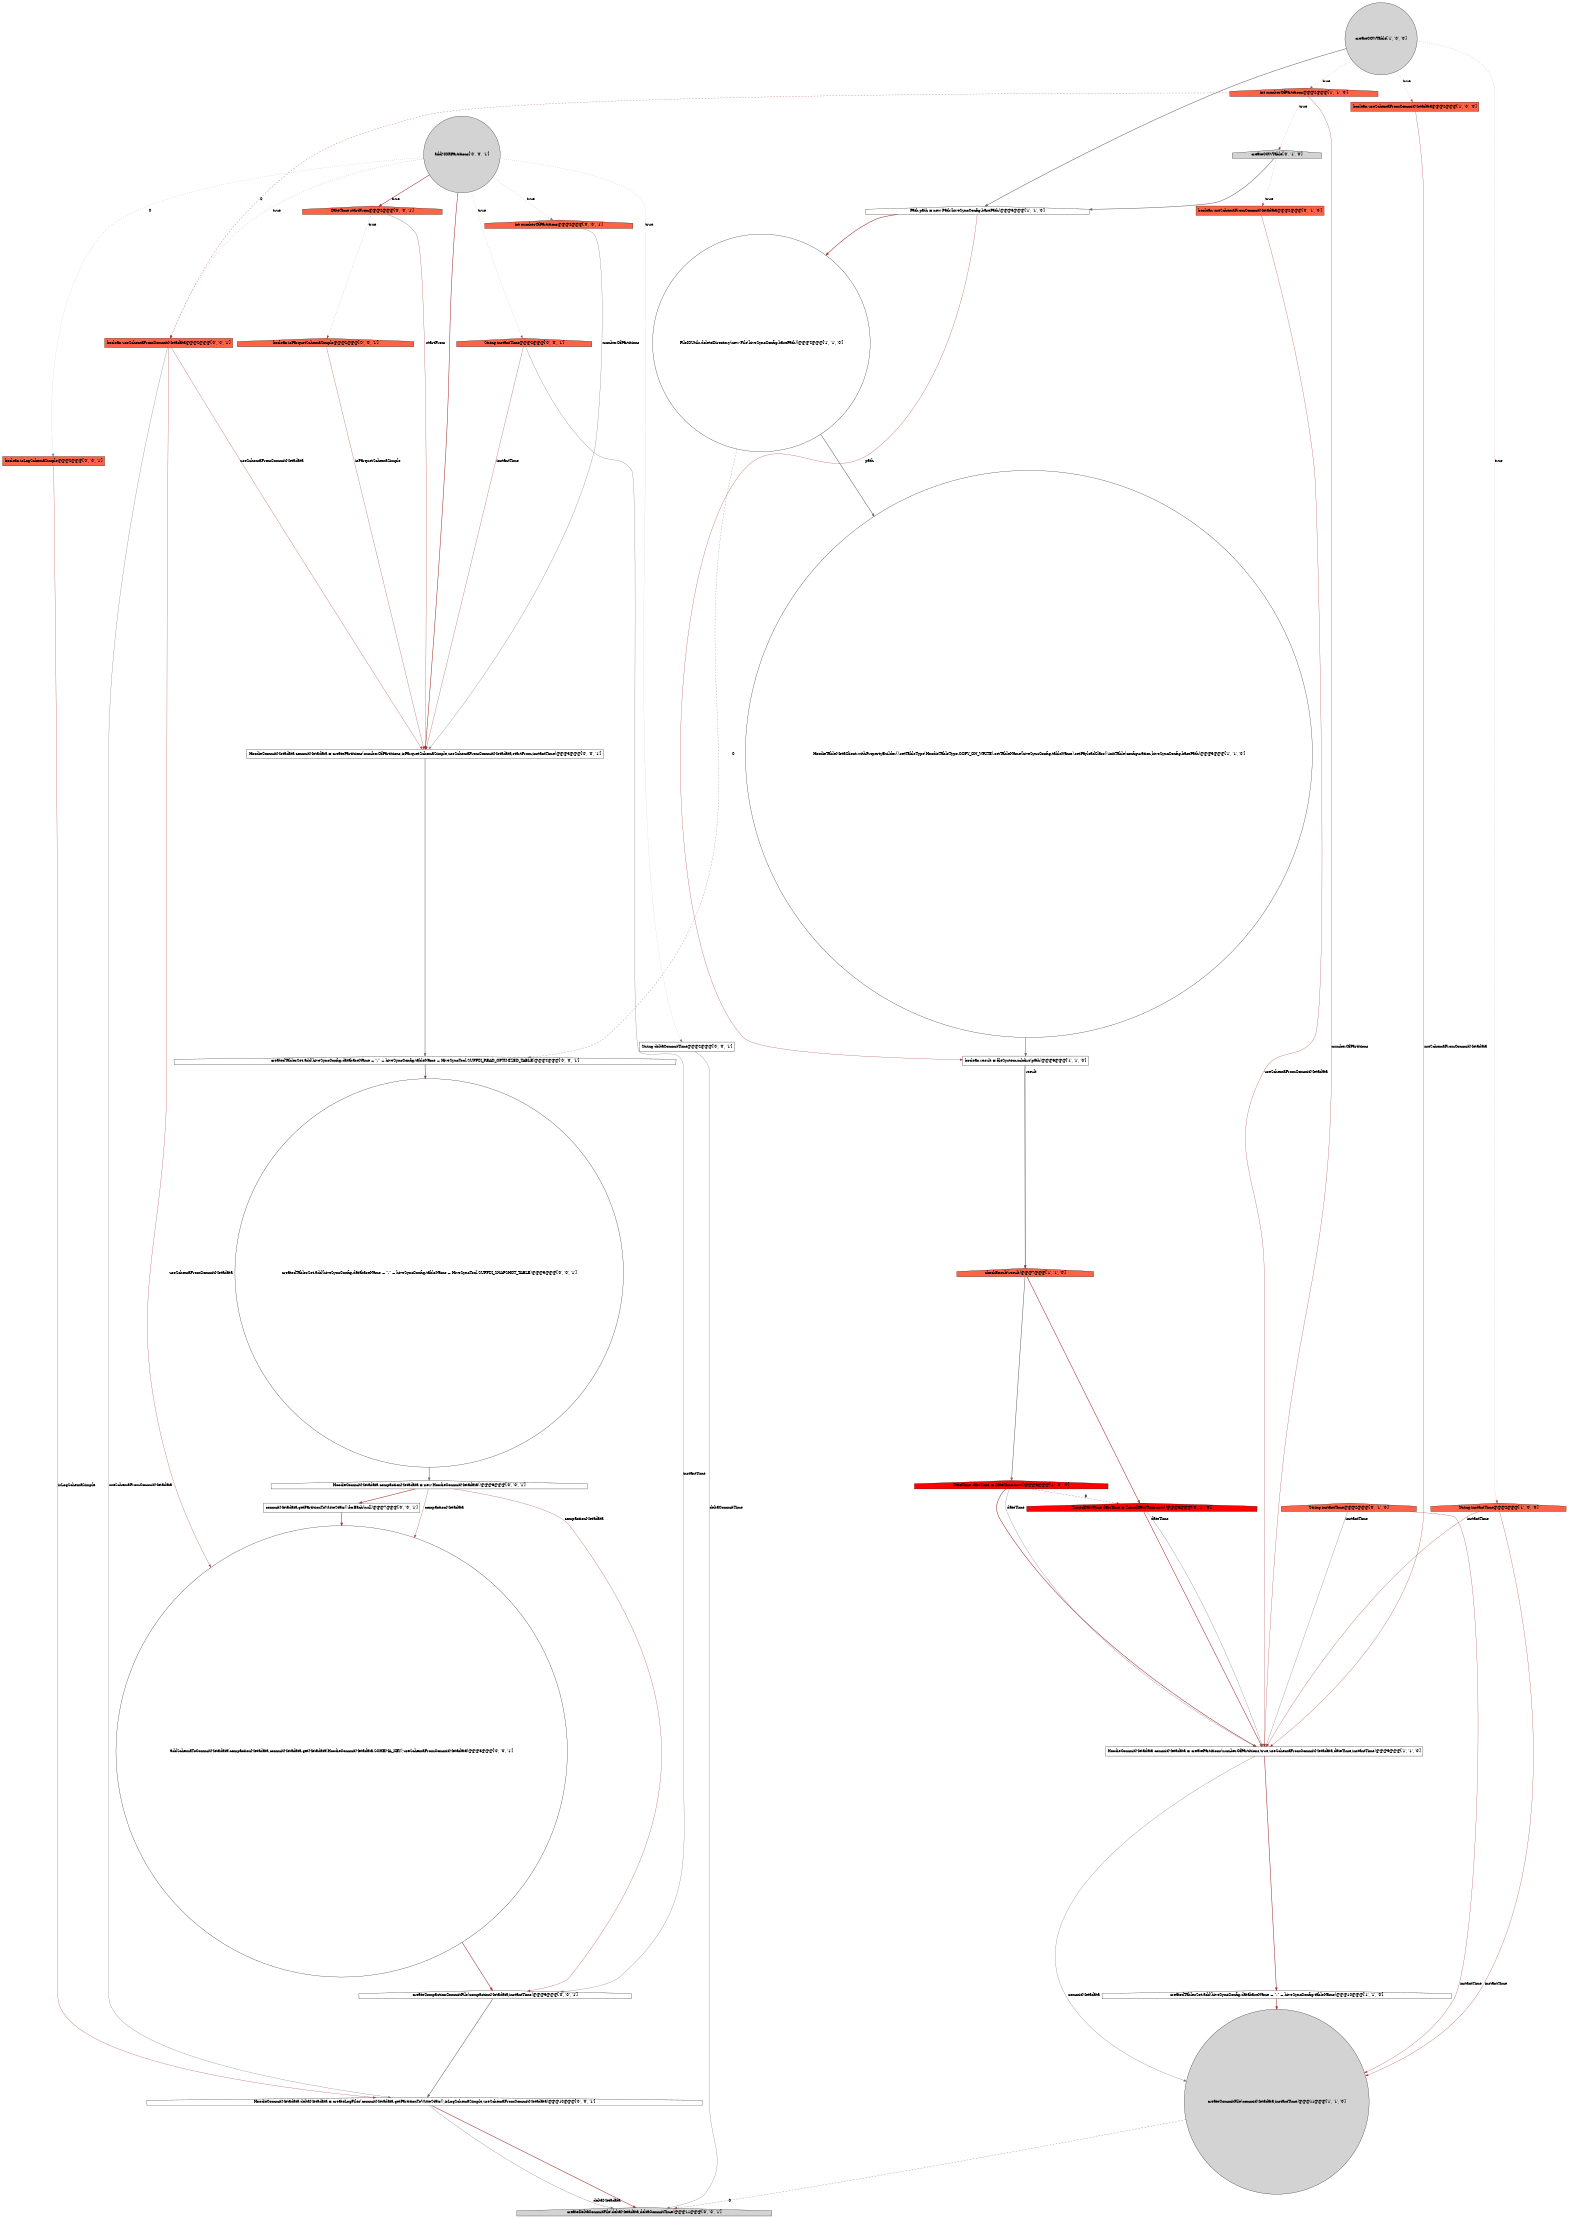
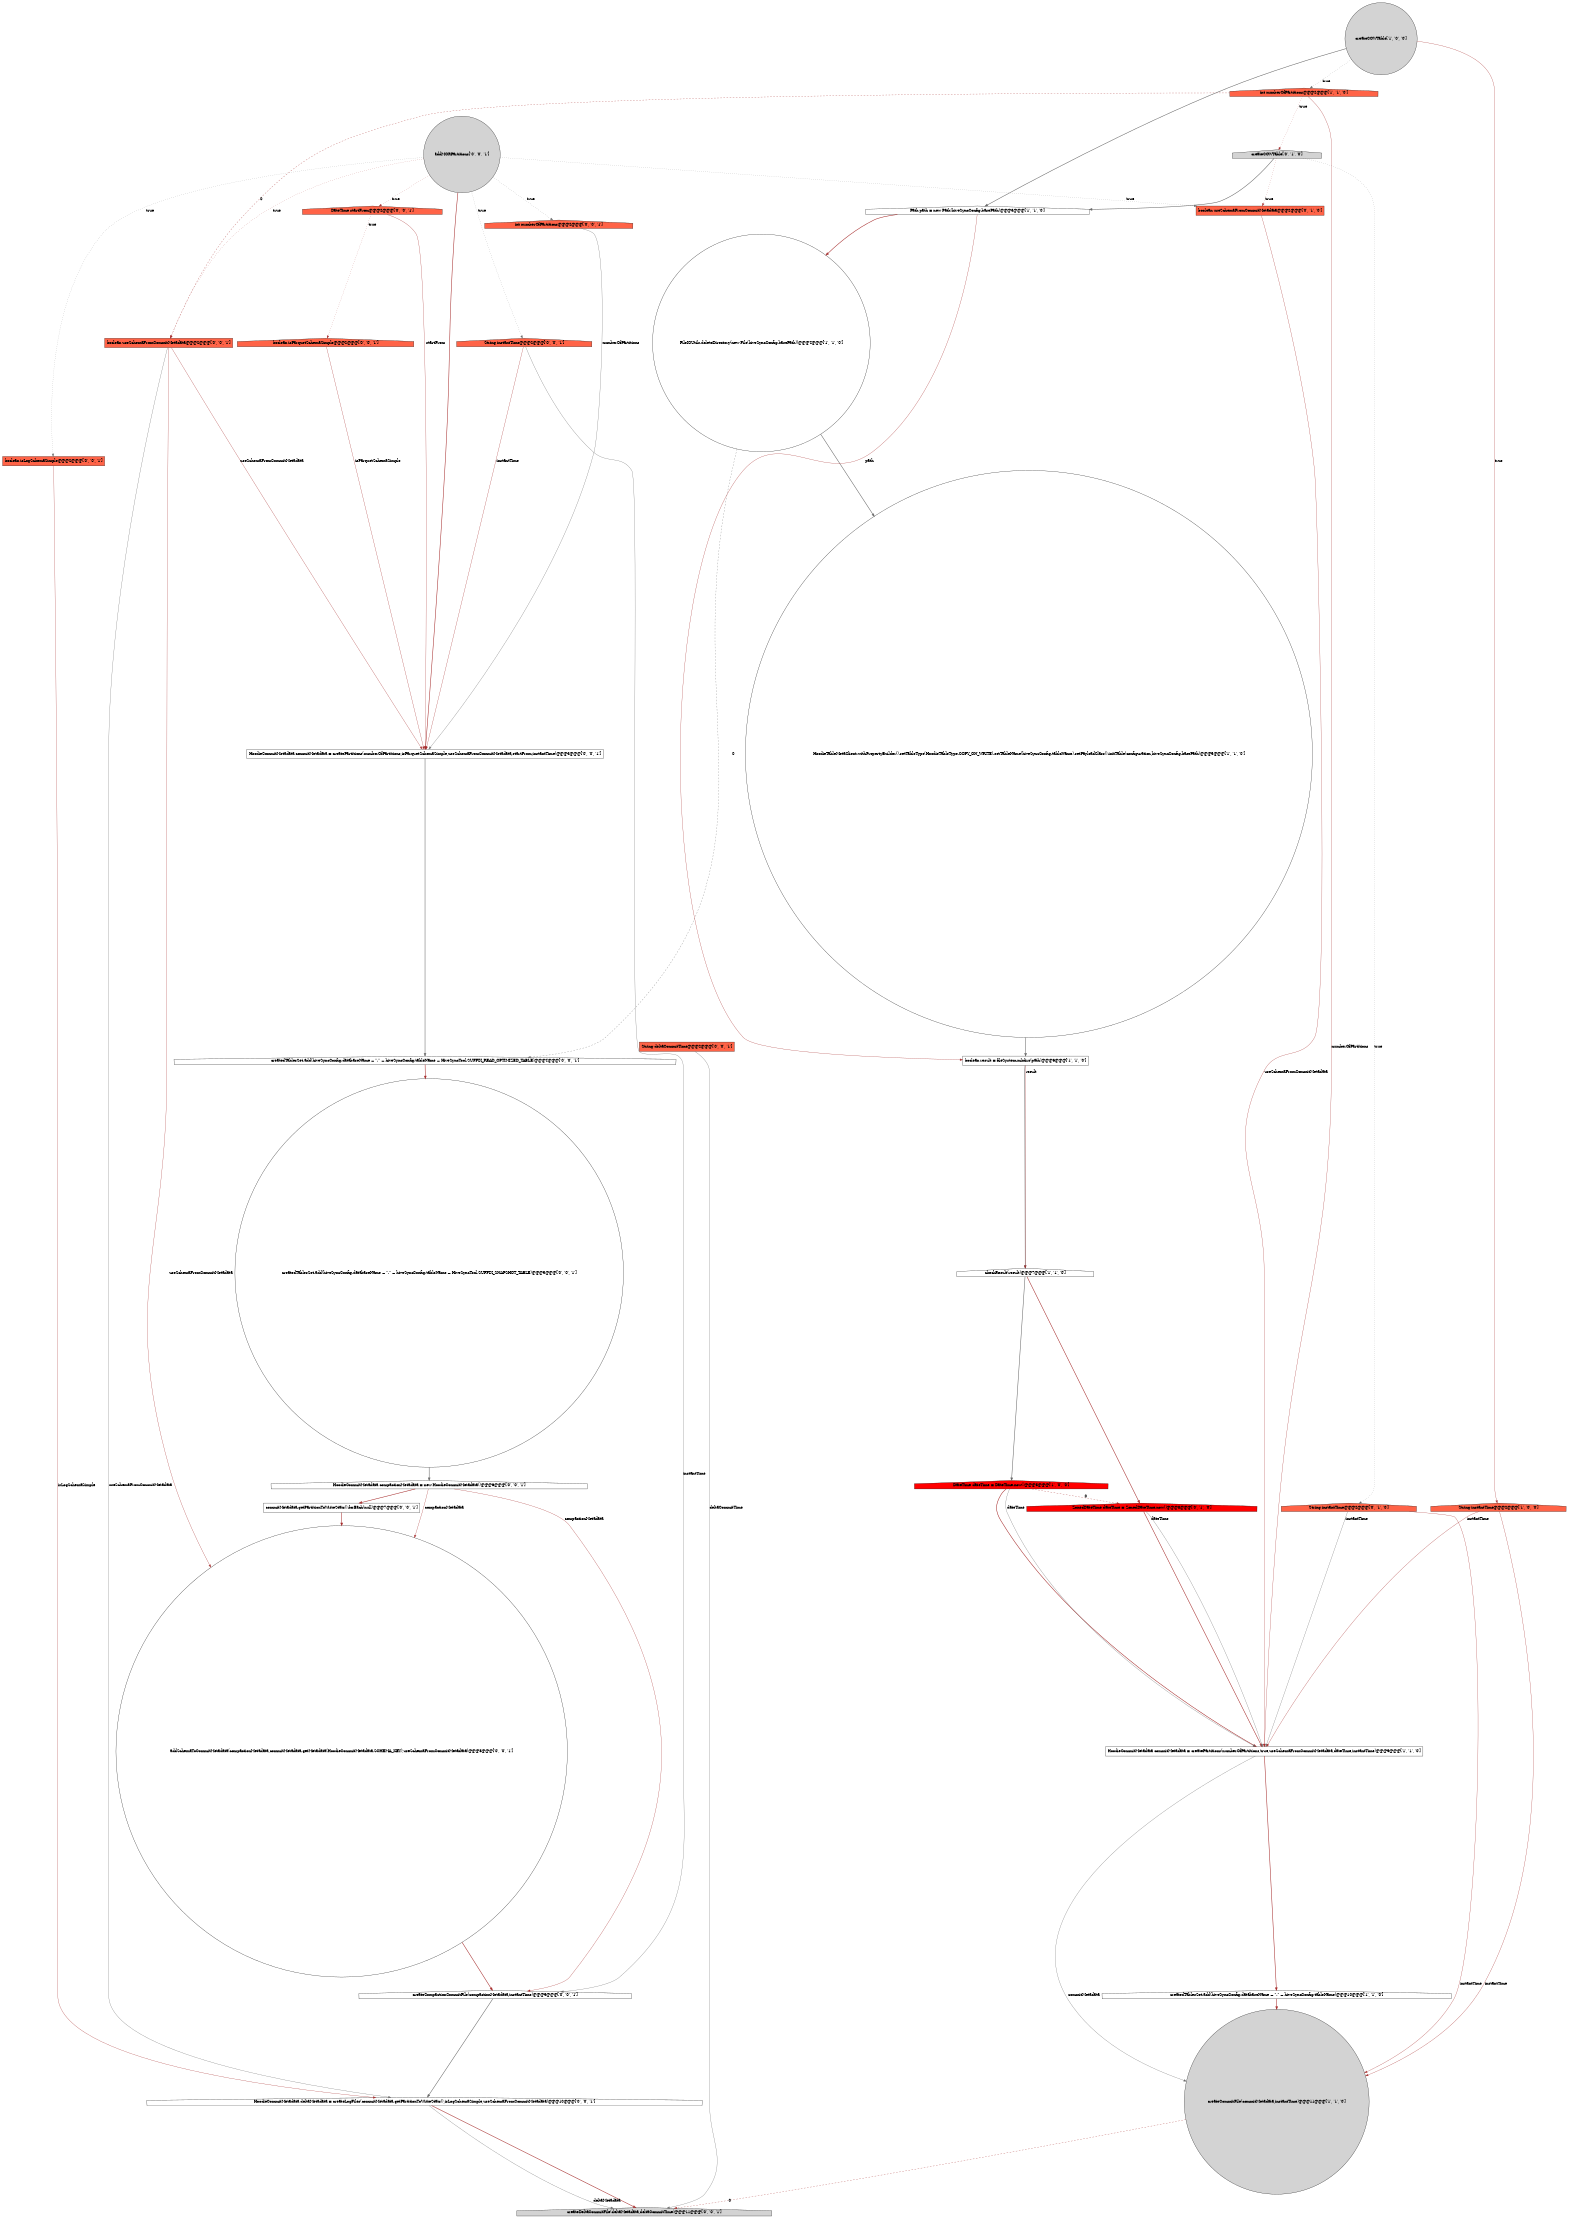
(1415, 107) -> none
(405, 190) -> (405, 190)
(150, 211) -> (150, 211)
(644, 547) -> (847, 182)
(1495, 746) -> (1495, 746)
none -> (1374, 811)
(687, 1047) -> (687, 1047)
(1025, 1273) -> (1025, 1273)
